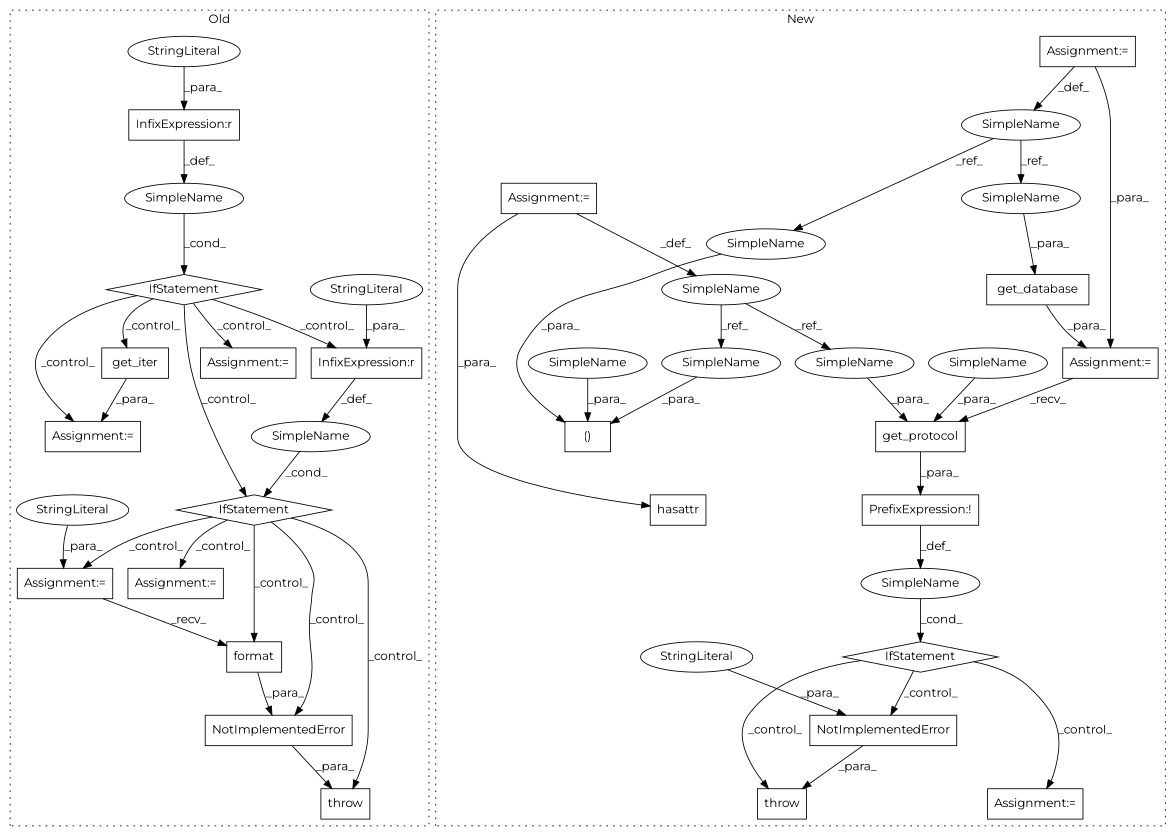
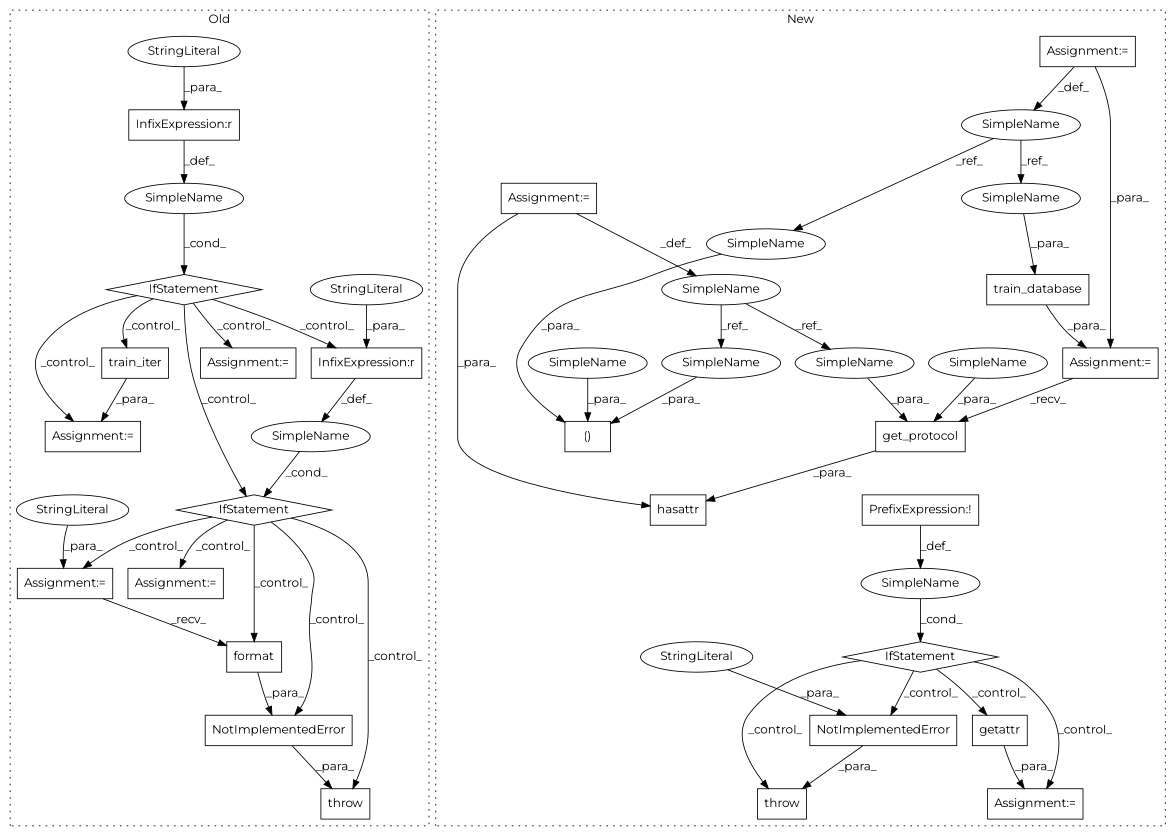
(1038, 290) -> (1038, 290)
(135, 363) -> (135, 363)
(920, 469) -> (795, 475)
none -> (1000, 730)
